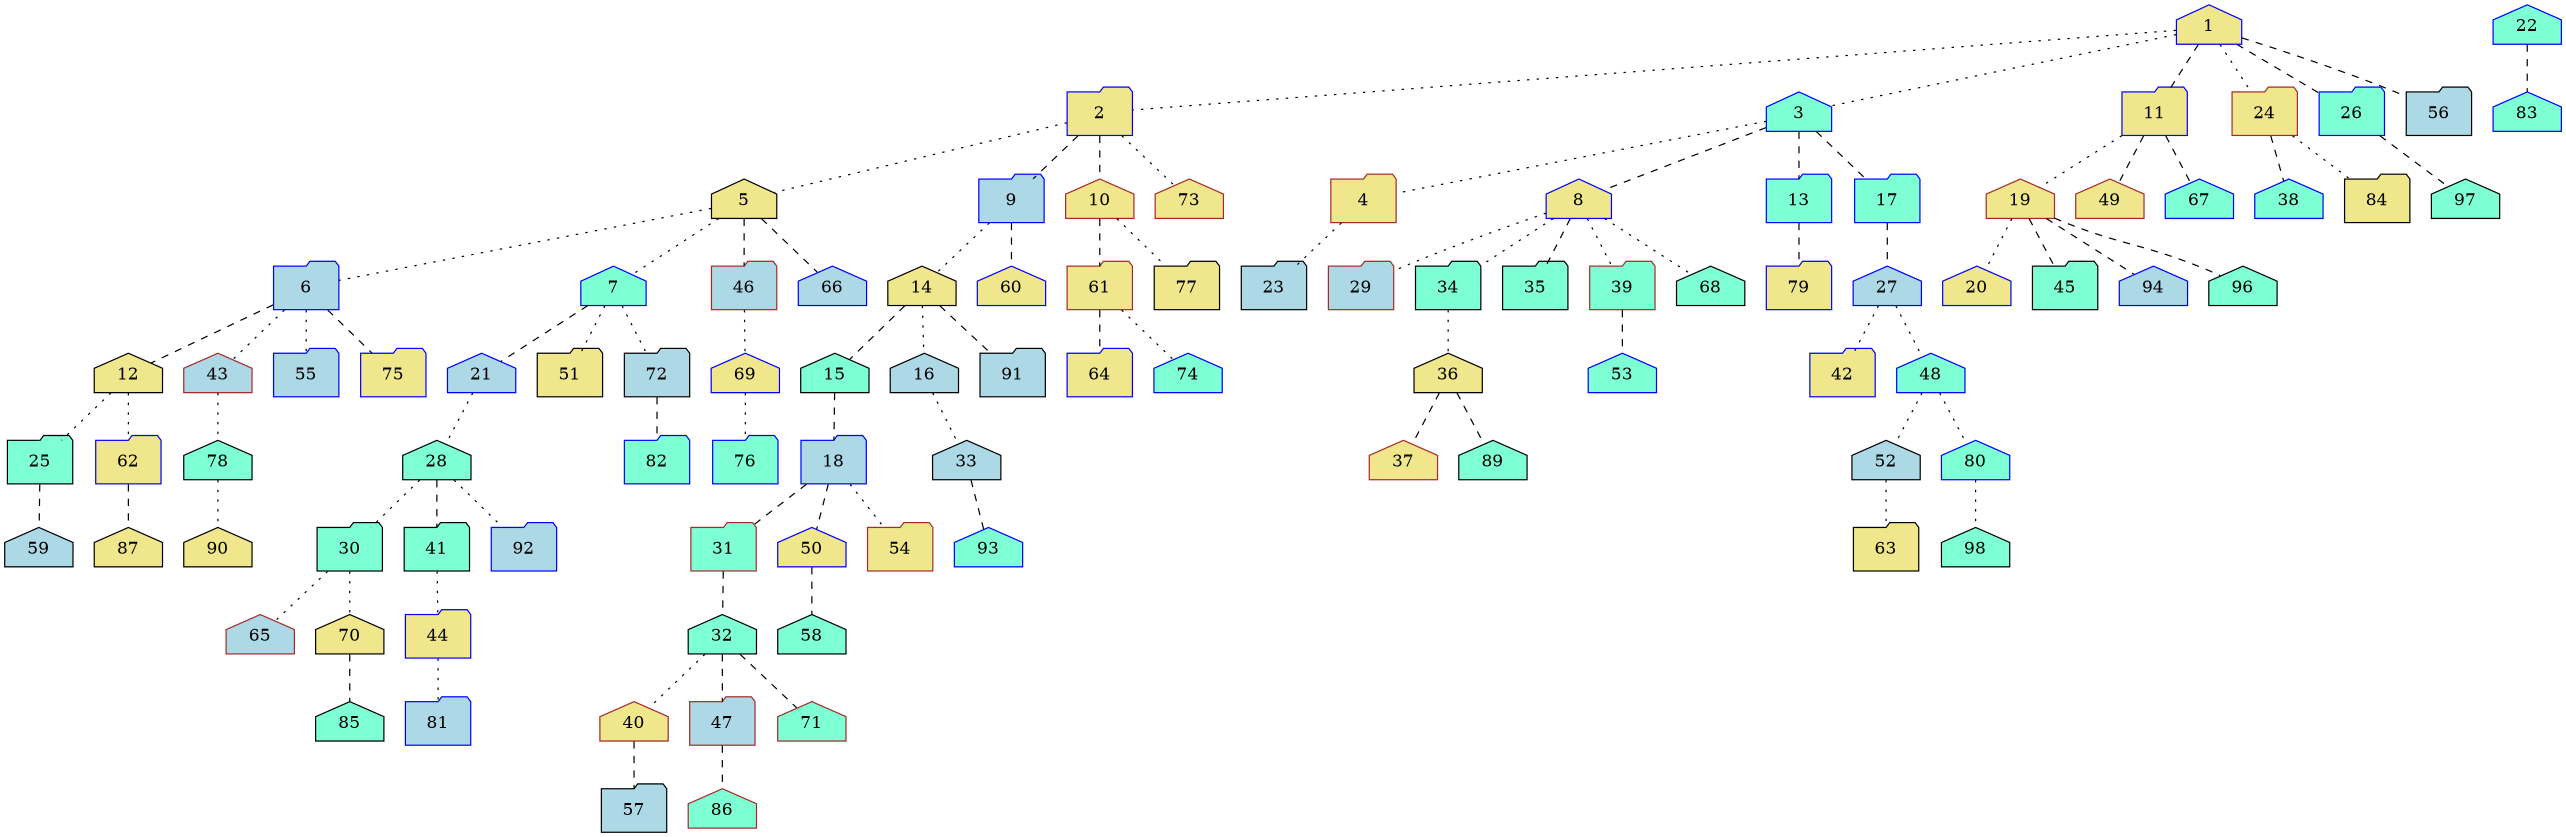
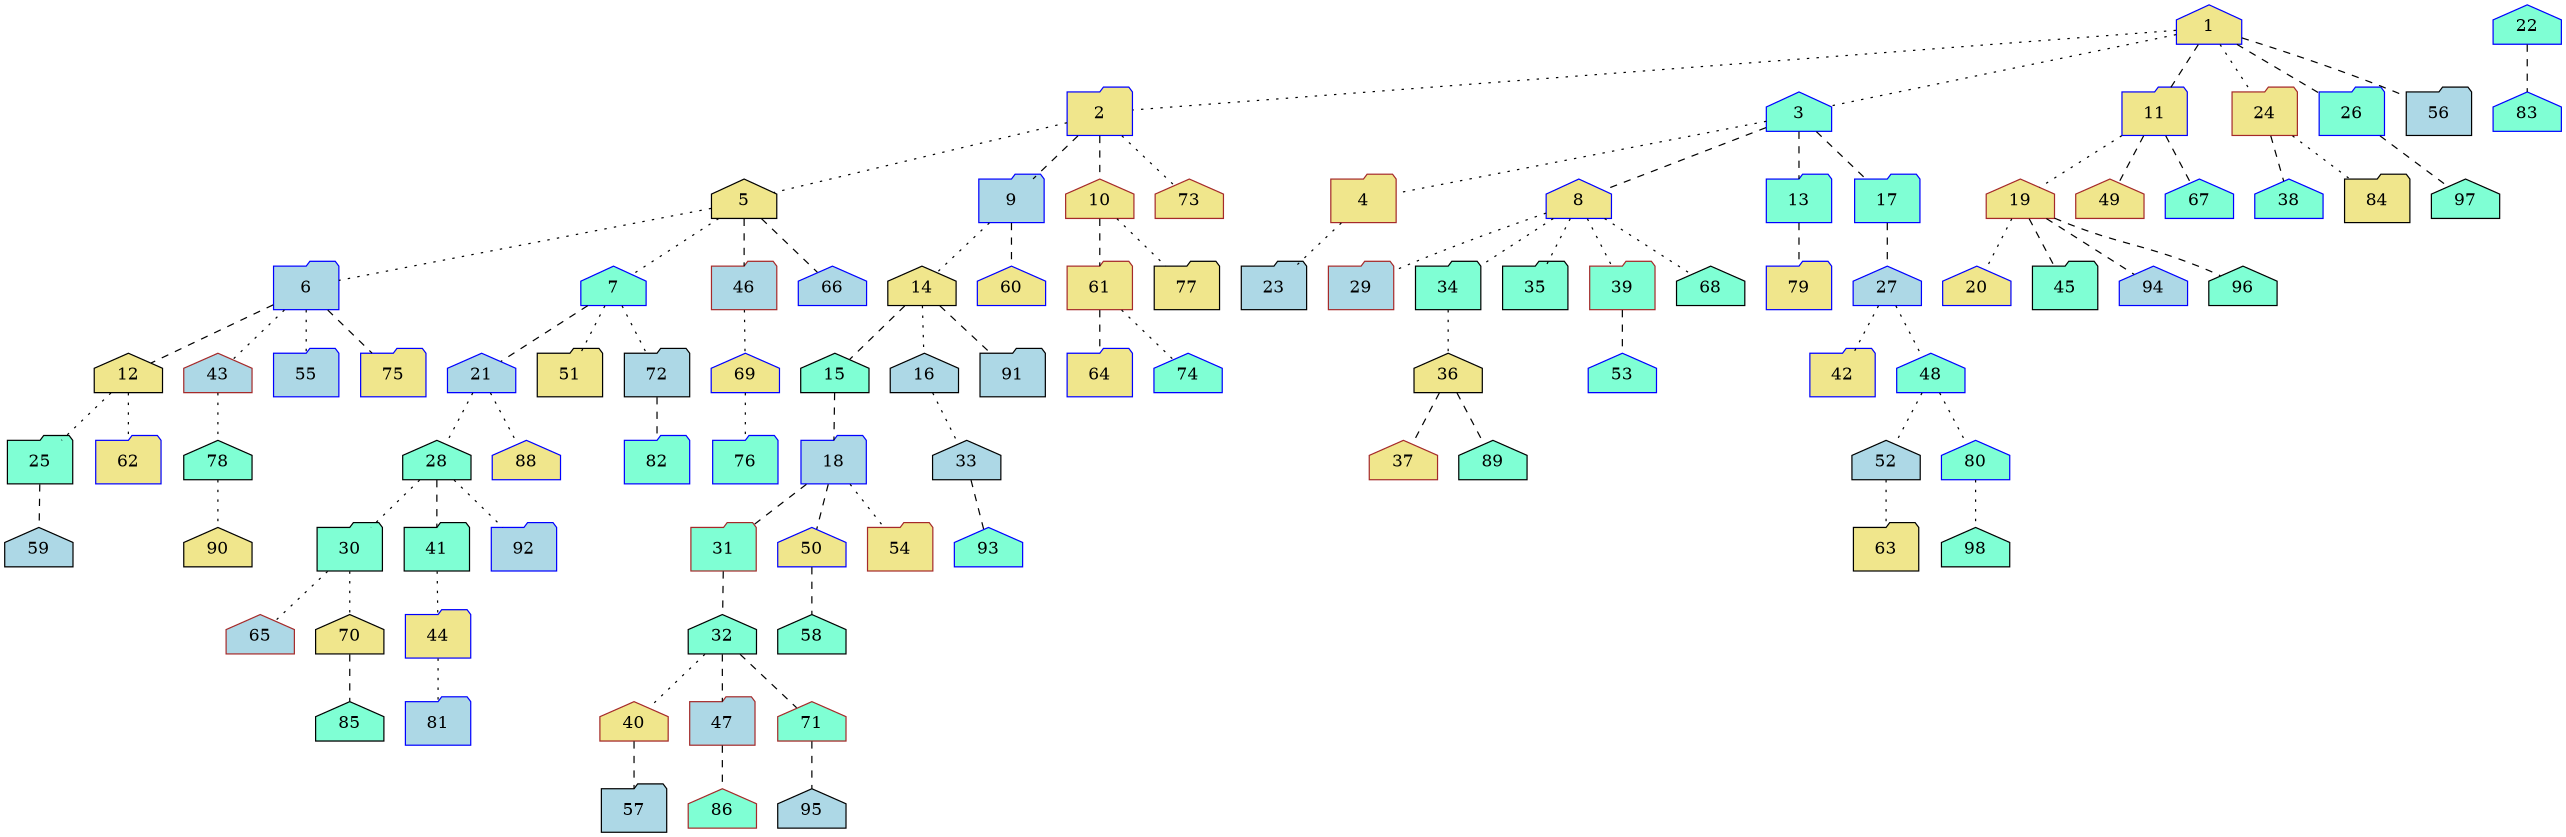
(1558, 242) -> (1558, 242)
none -> (526, 462)
(128, 549) -> none
none -> (812, 811)
